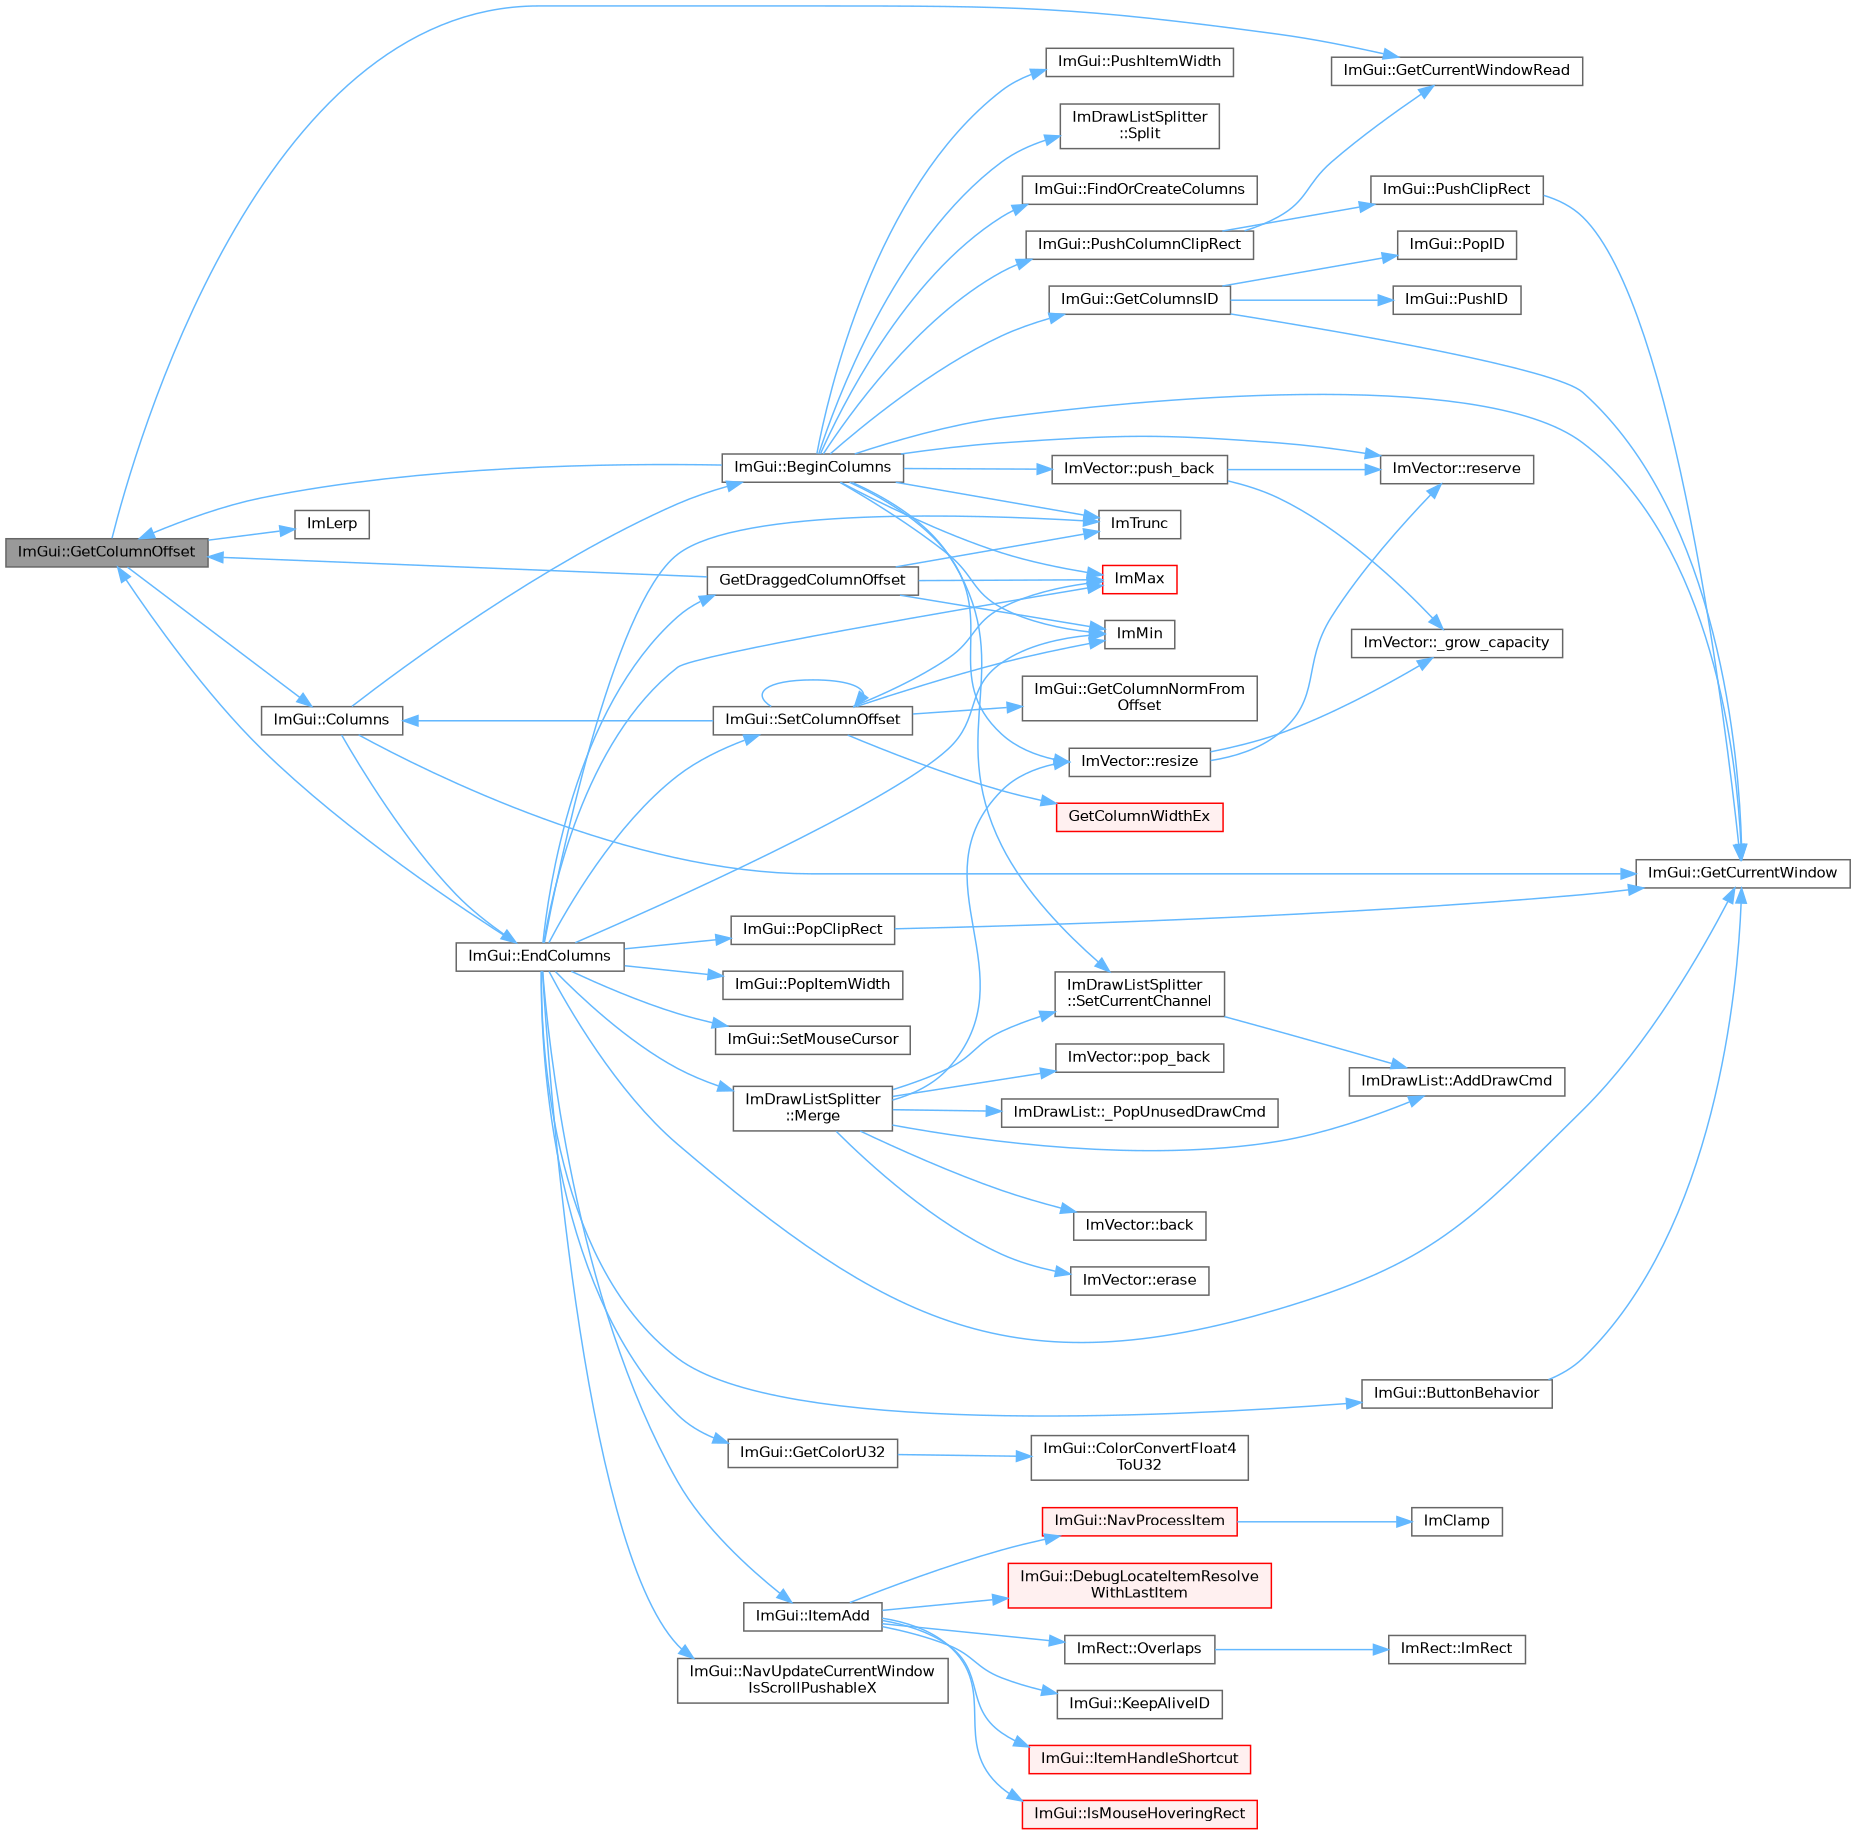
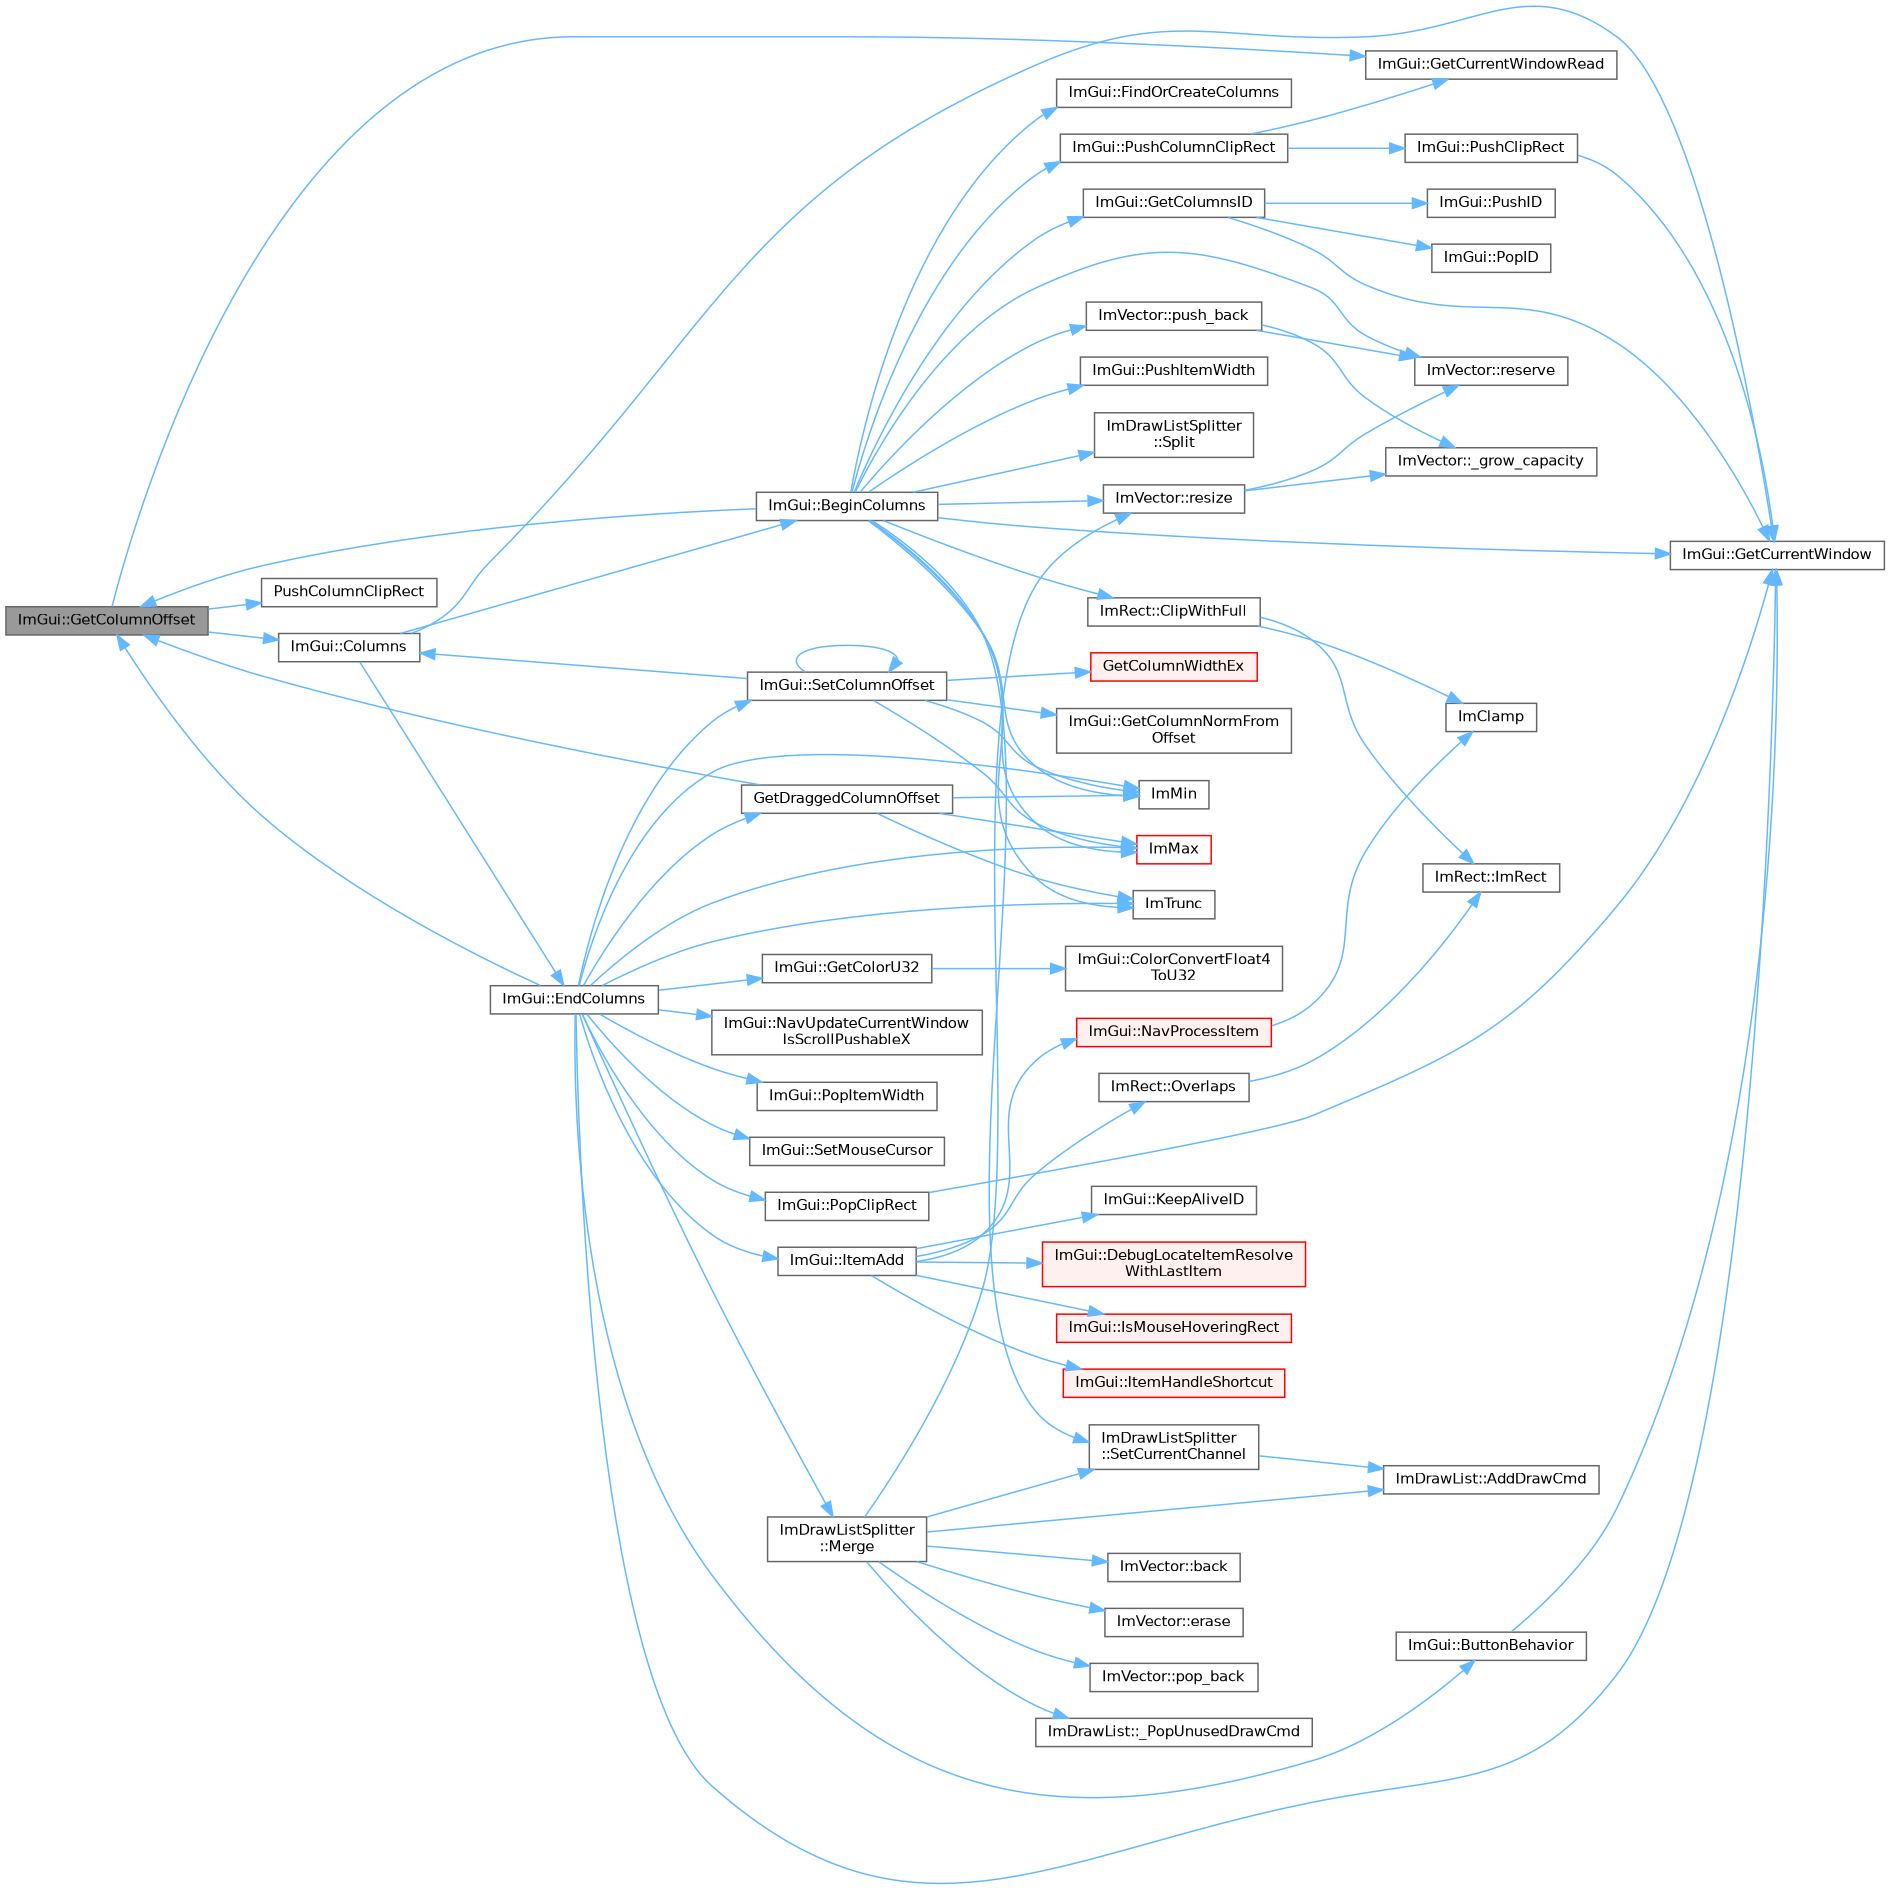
(332, 525) -> (349, 593)
none -> (1174, 612)
